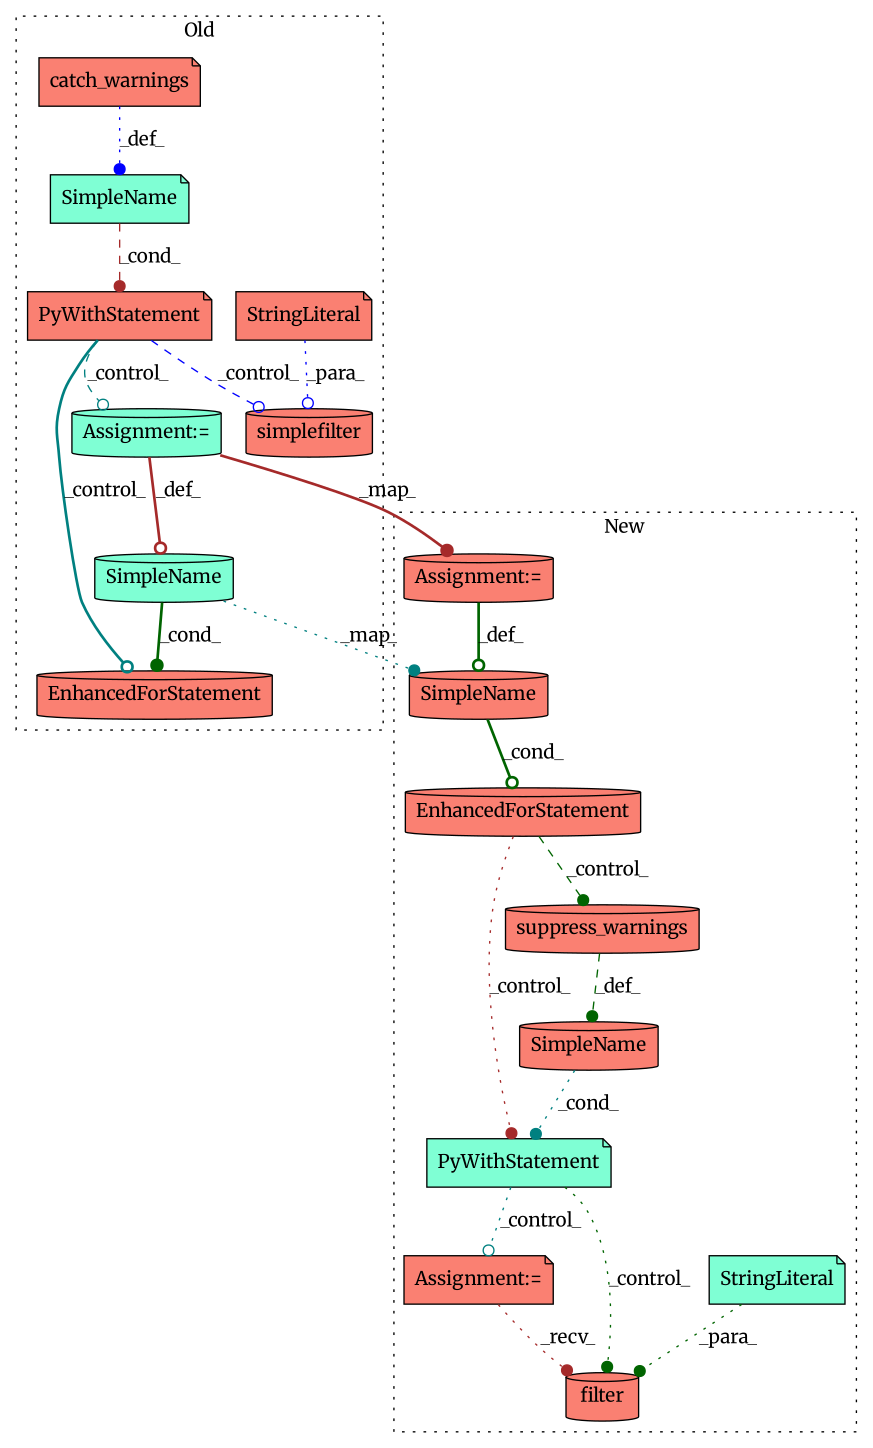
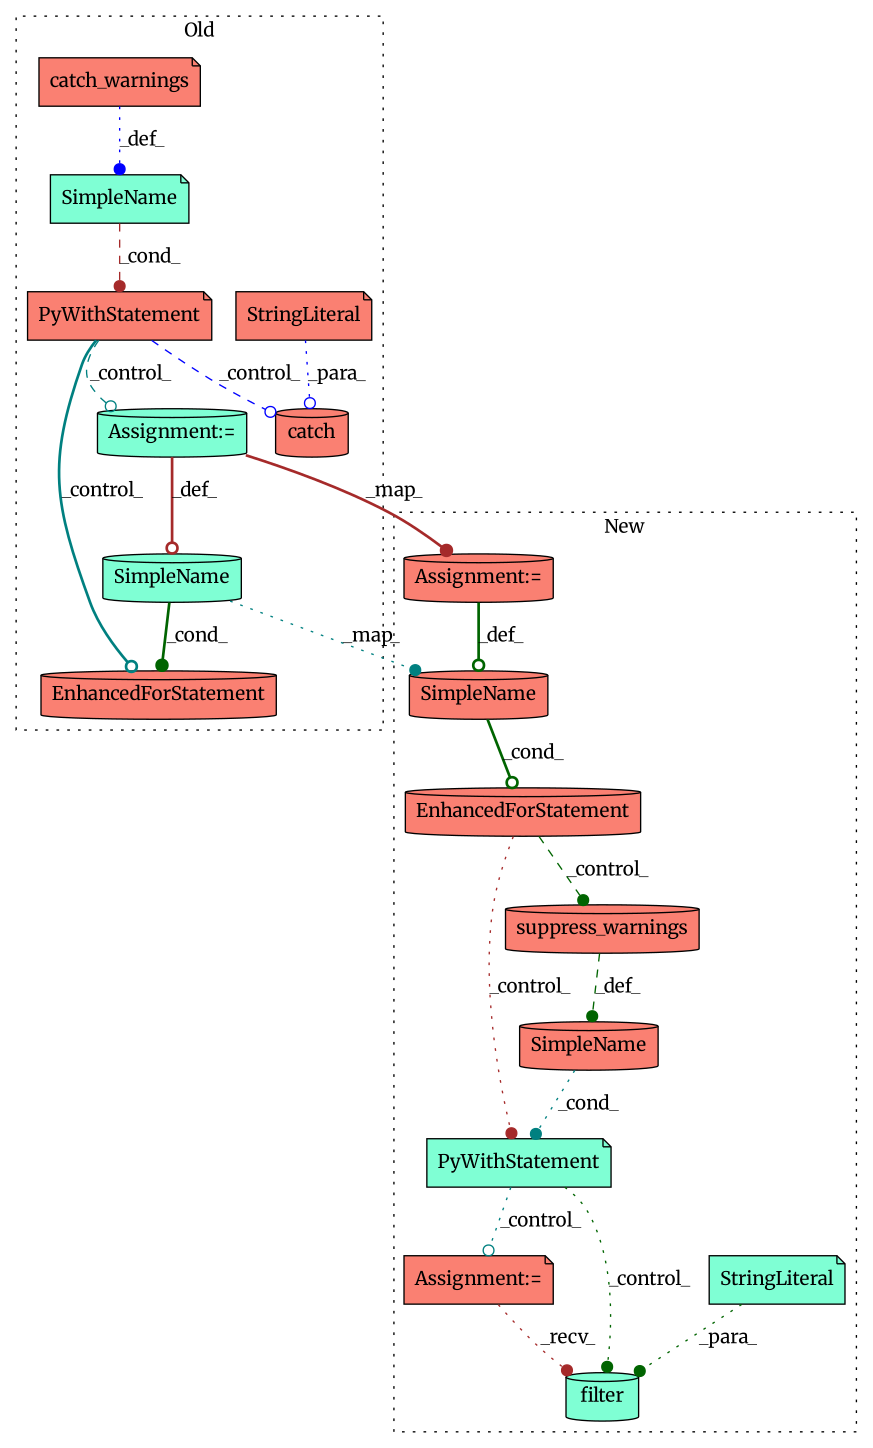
(309, 433) -> (312, 433)
(602, 1397) -> (602, 1397)
